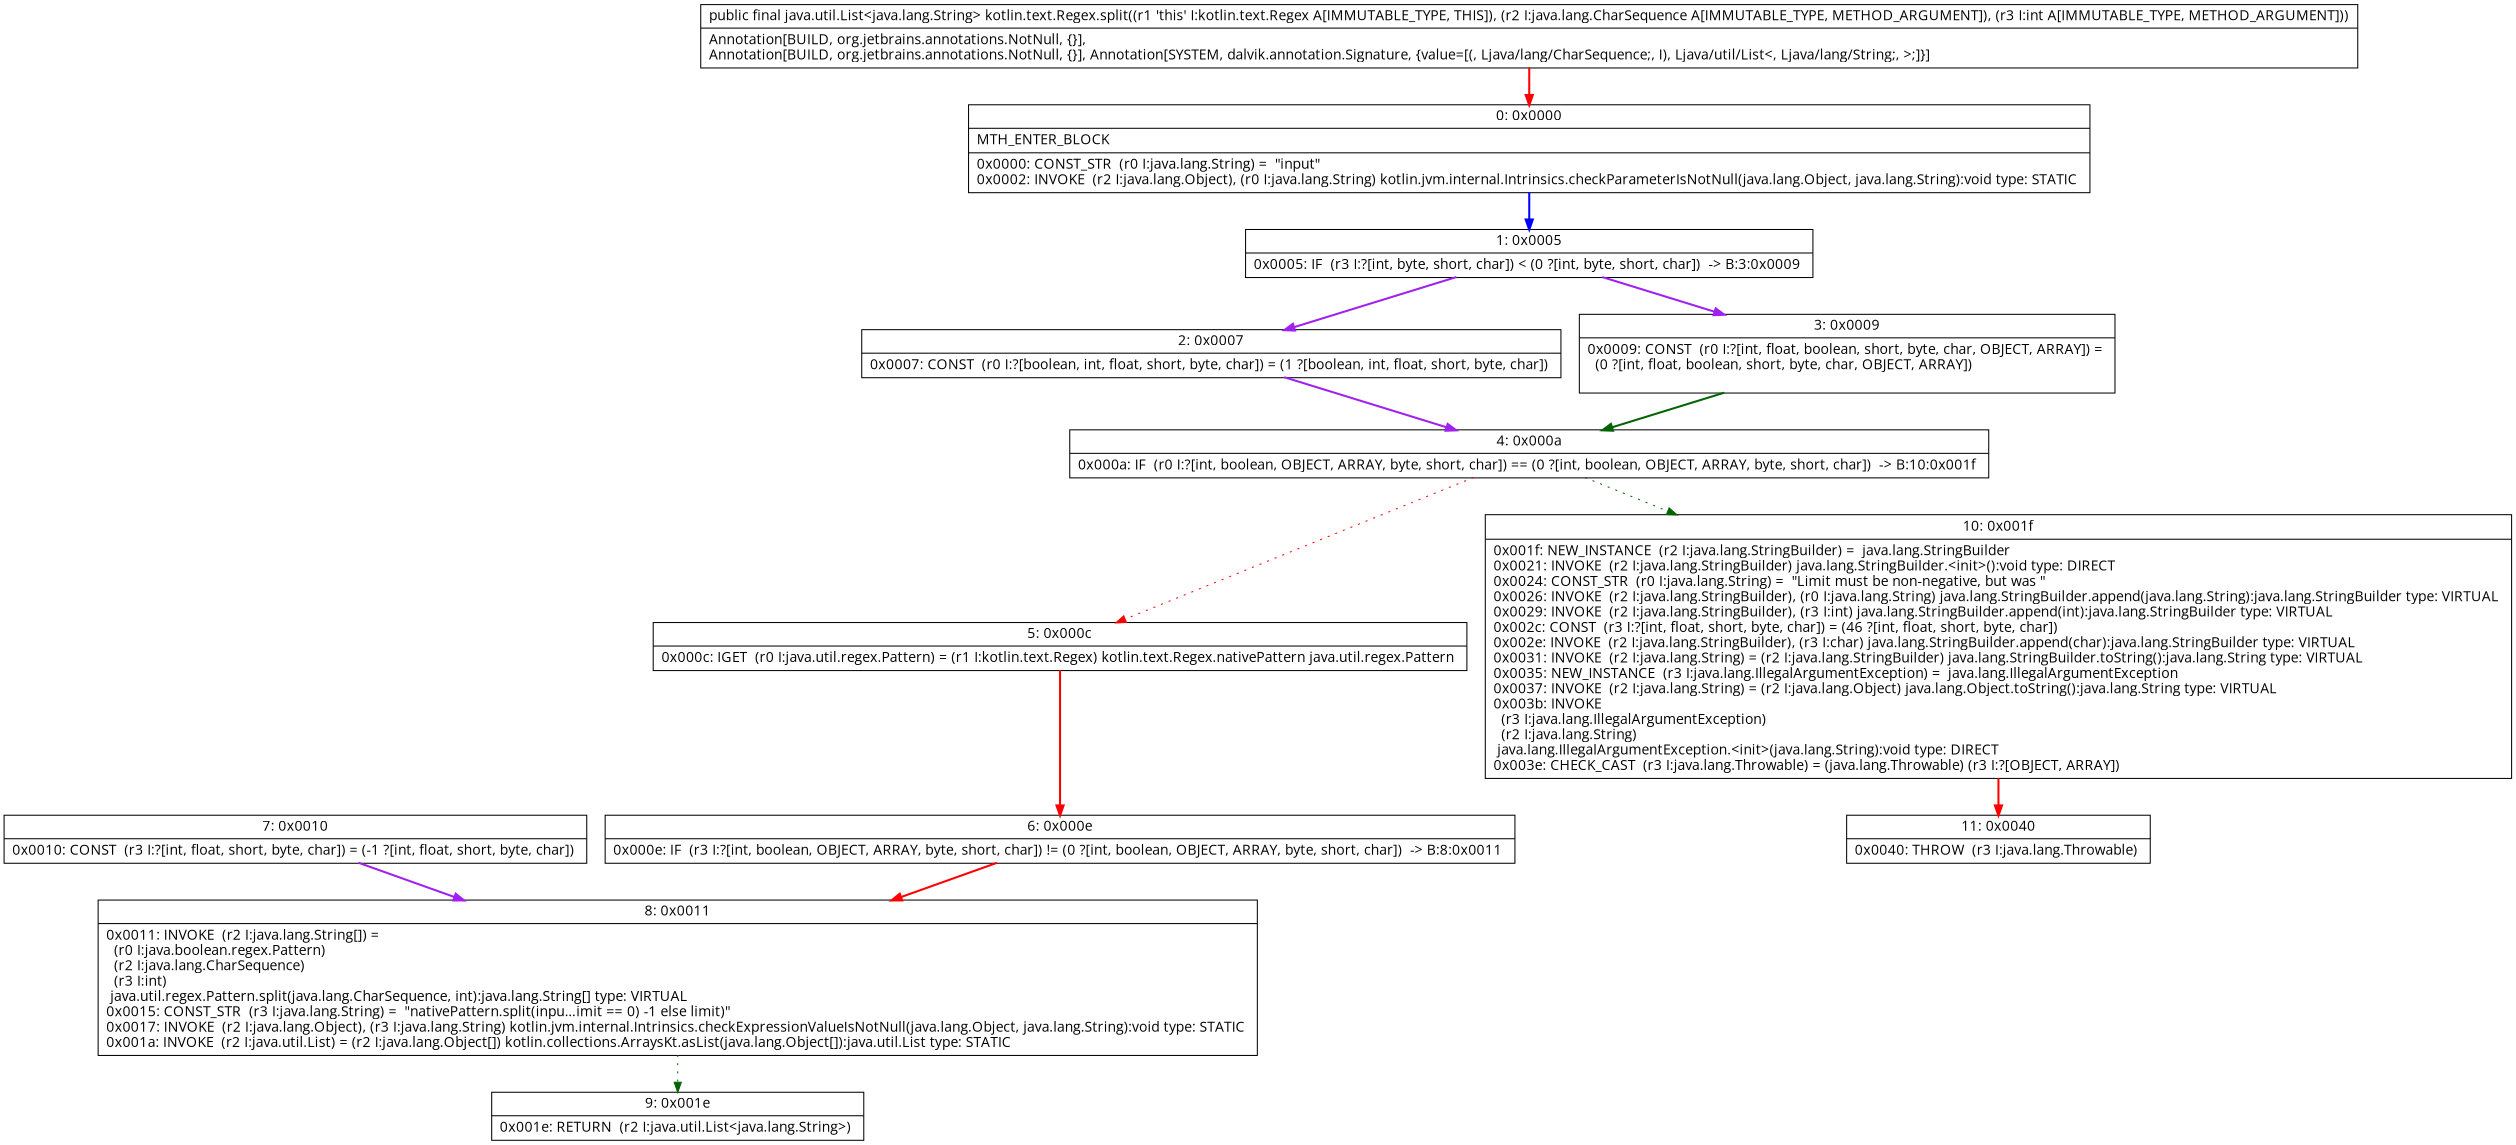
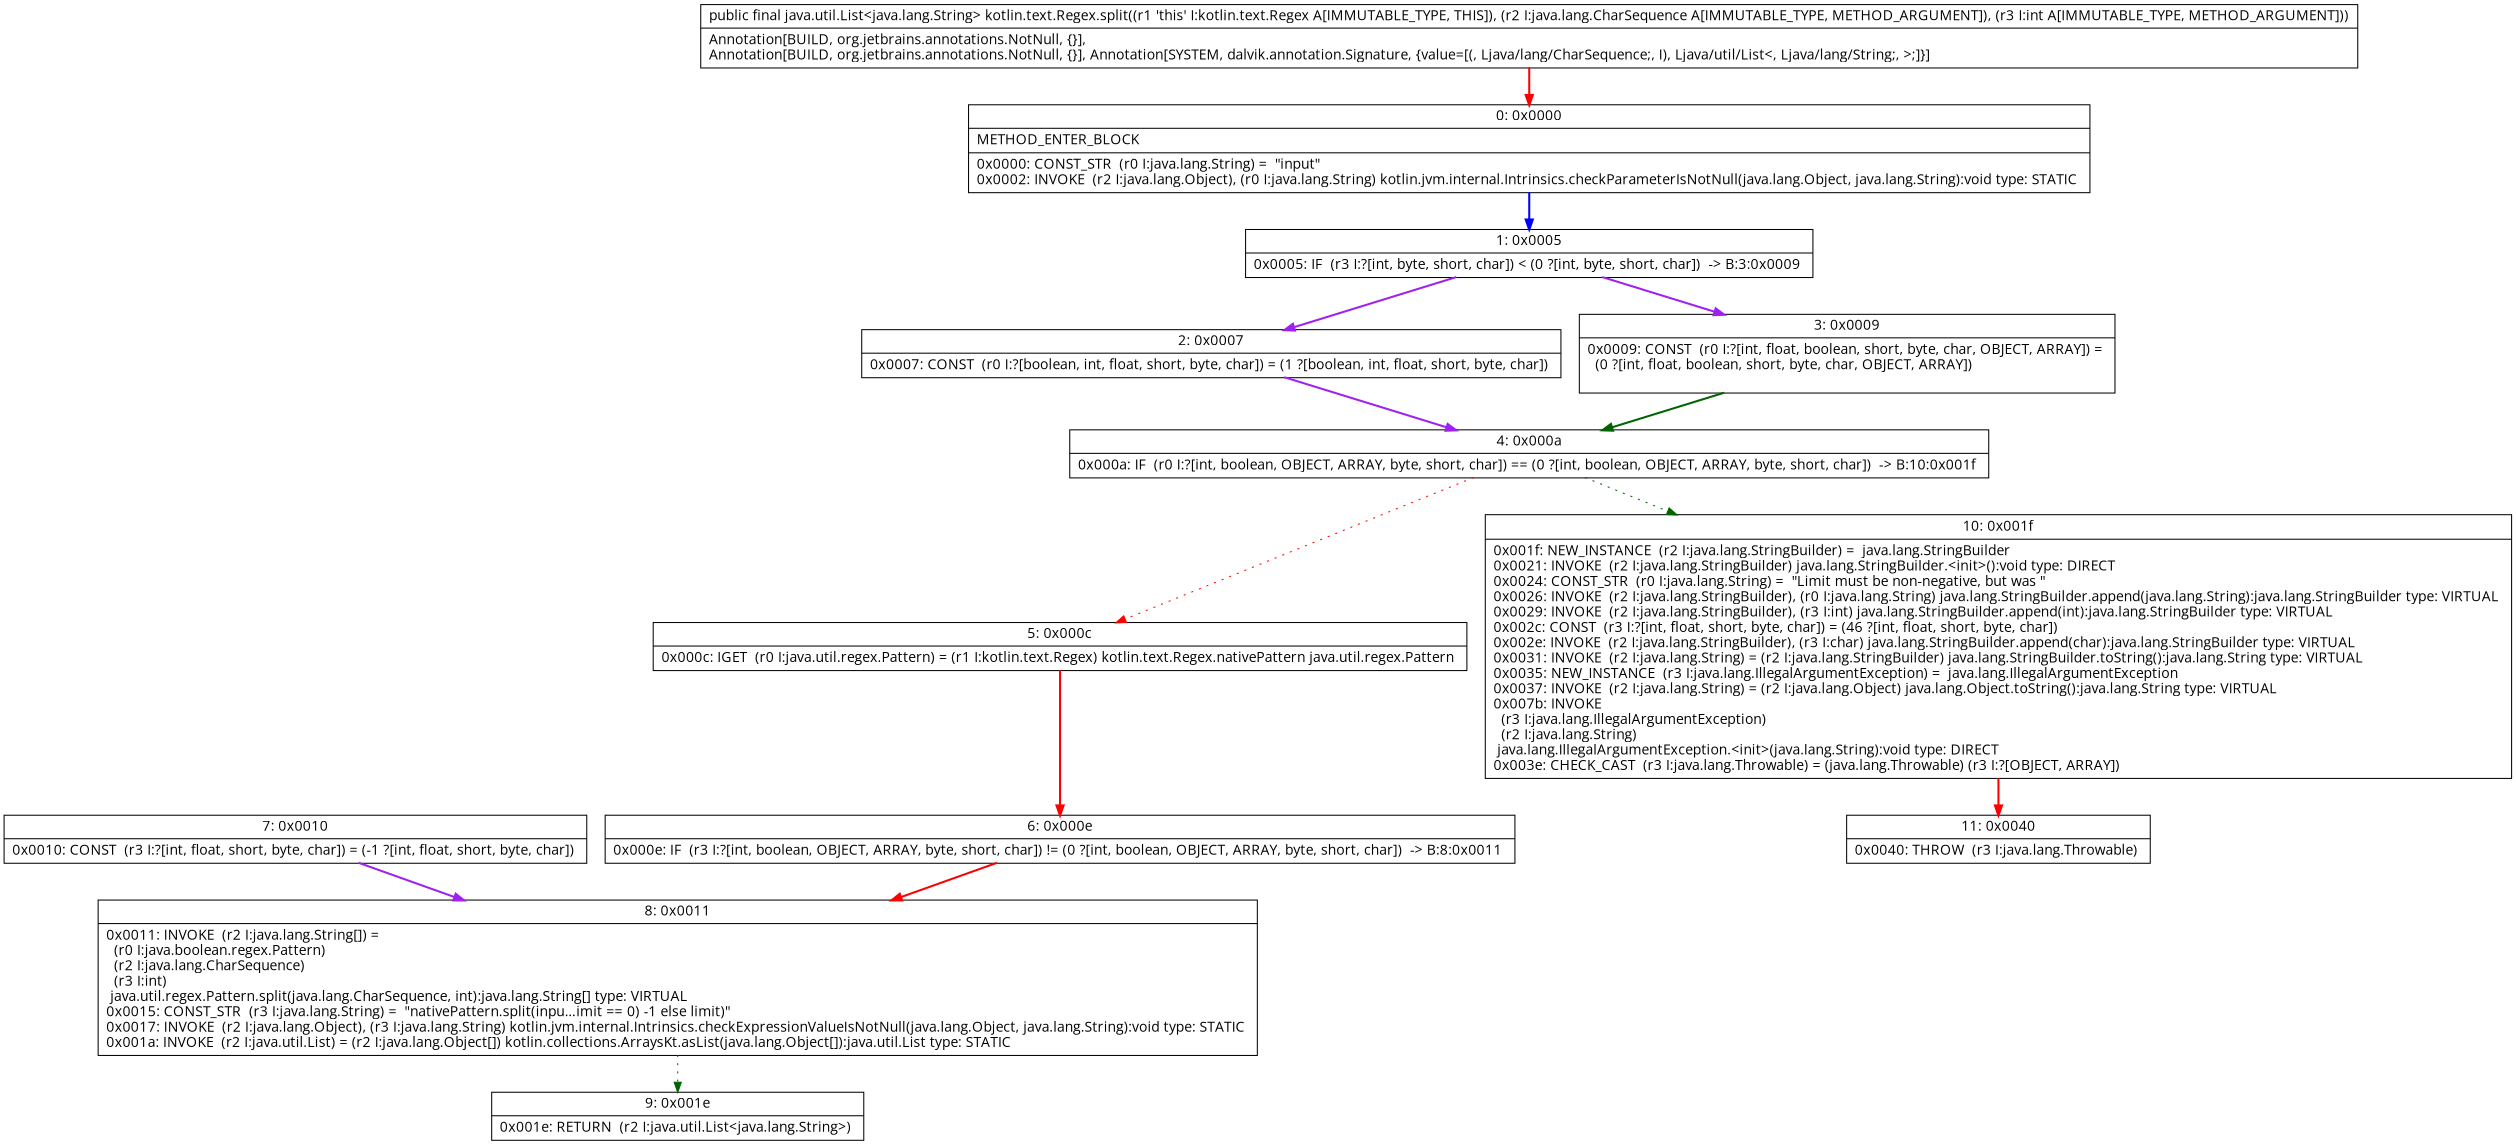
(1043, 140) -> (1059, 140)
(1552, 704) -> (1552, 704)
